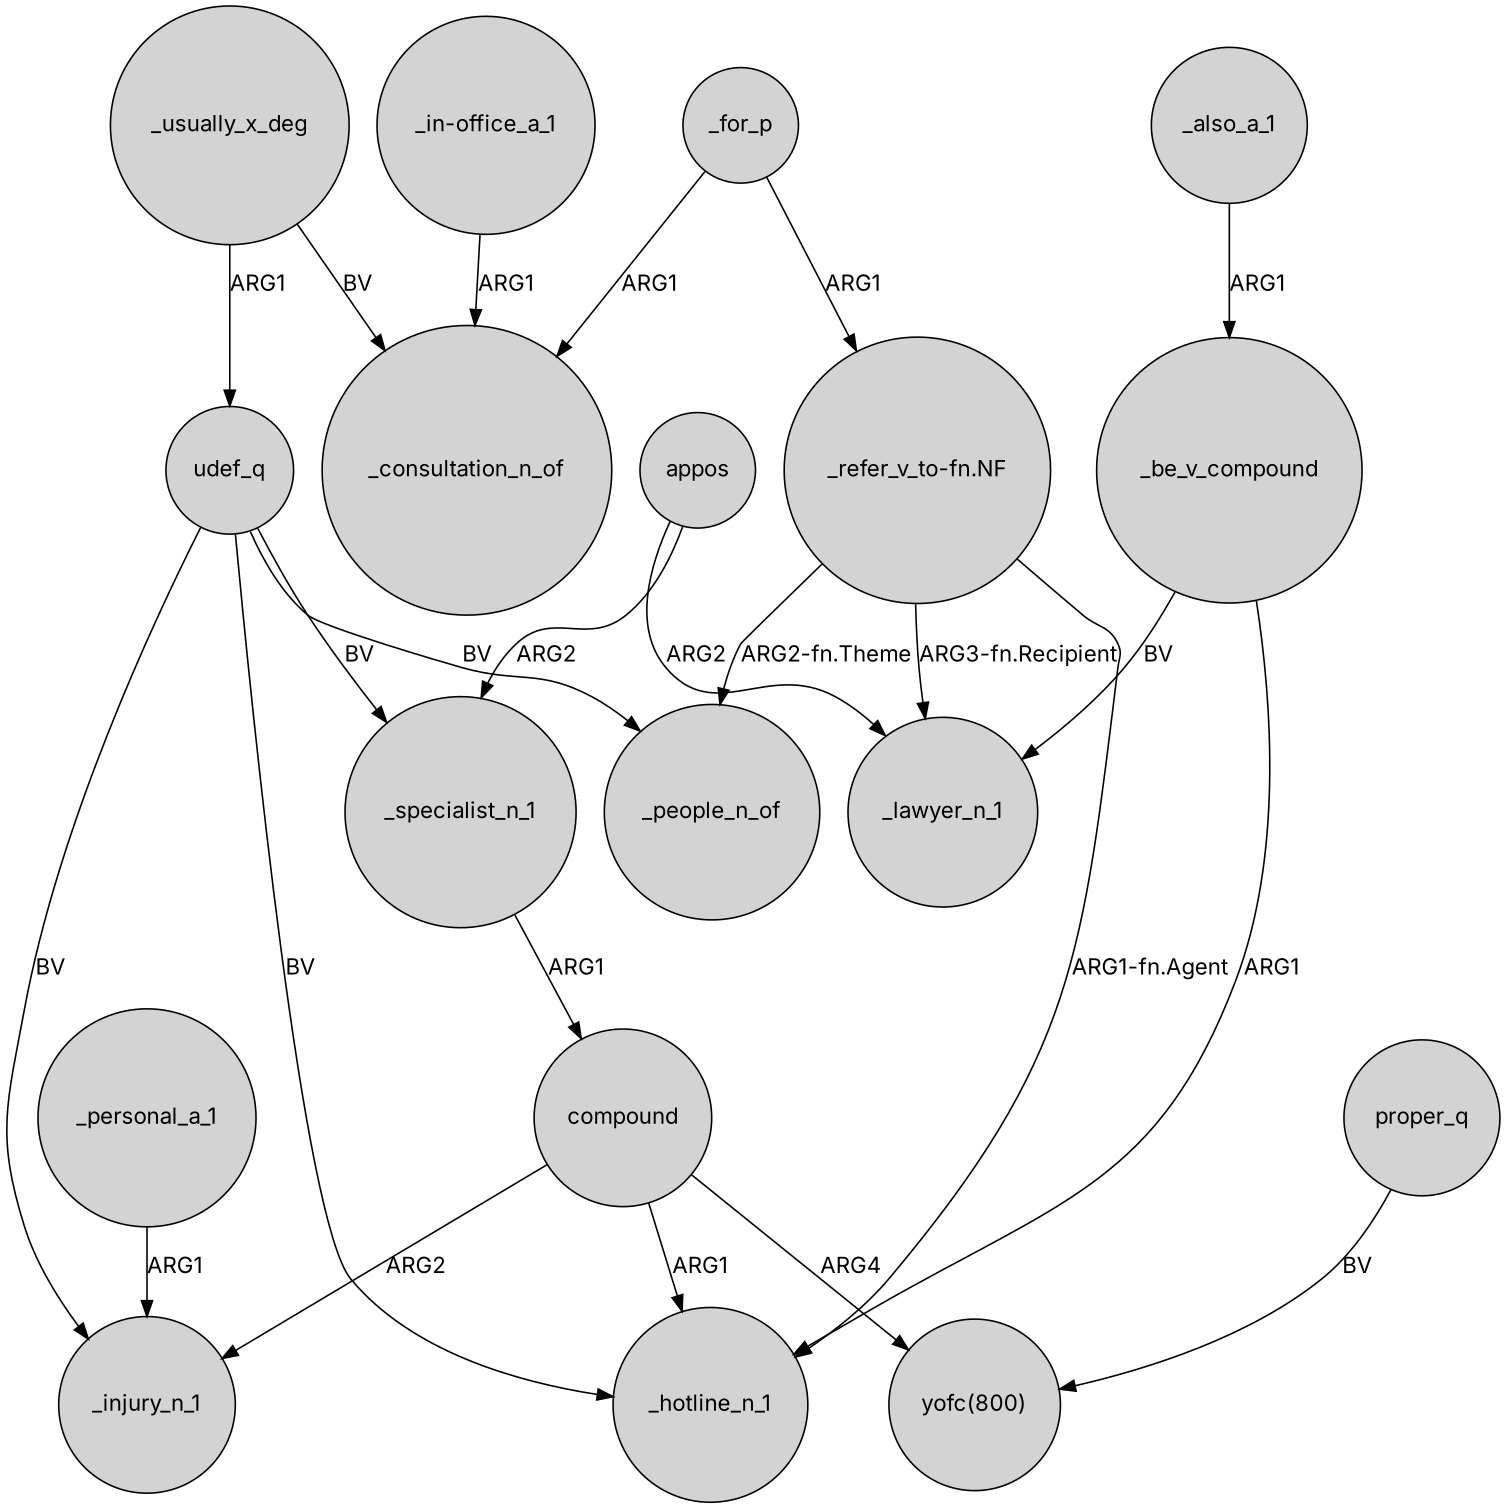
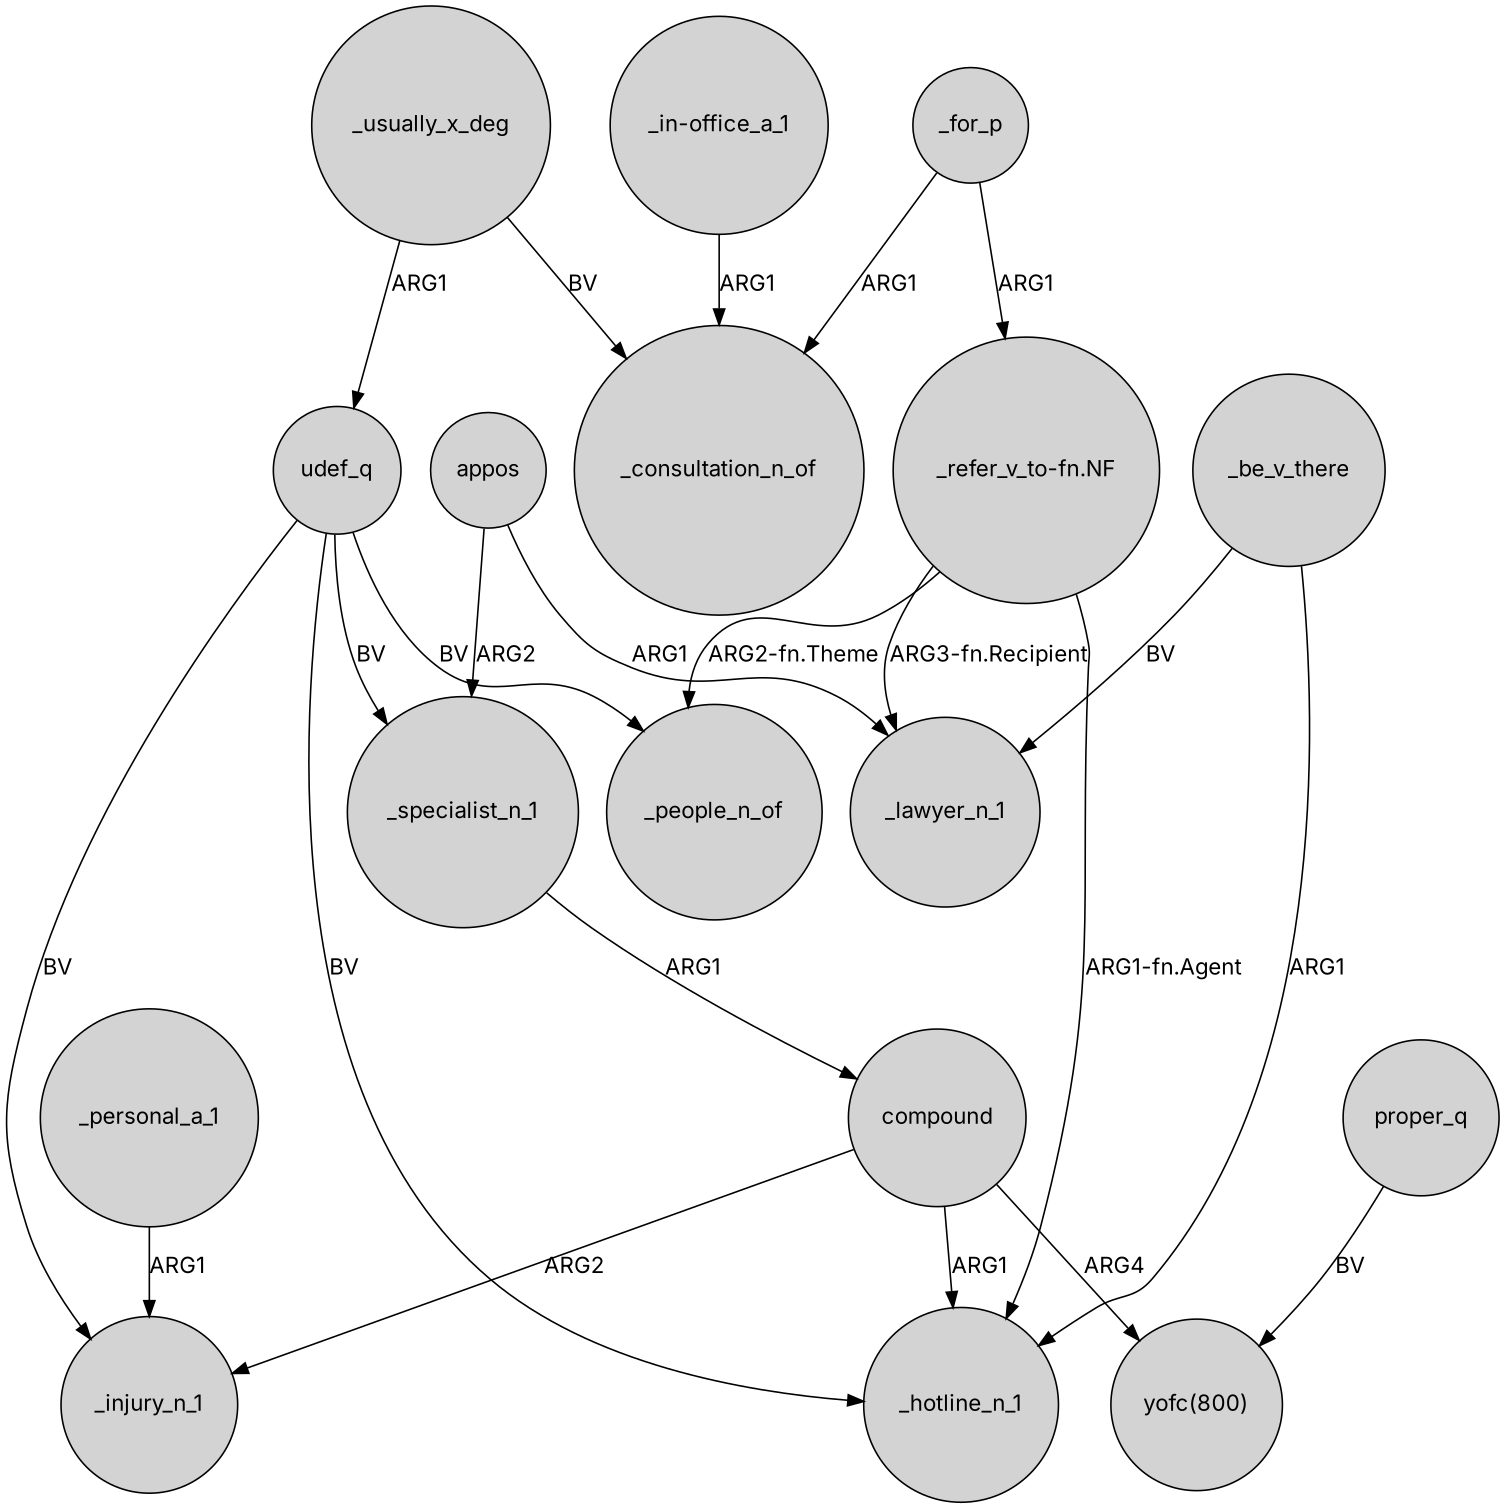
(1229, 125) -> none
(1229, 470) -> (1289, 470)
(696, 656) -> (660, 656)
